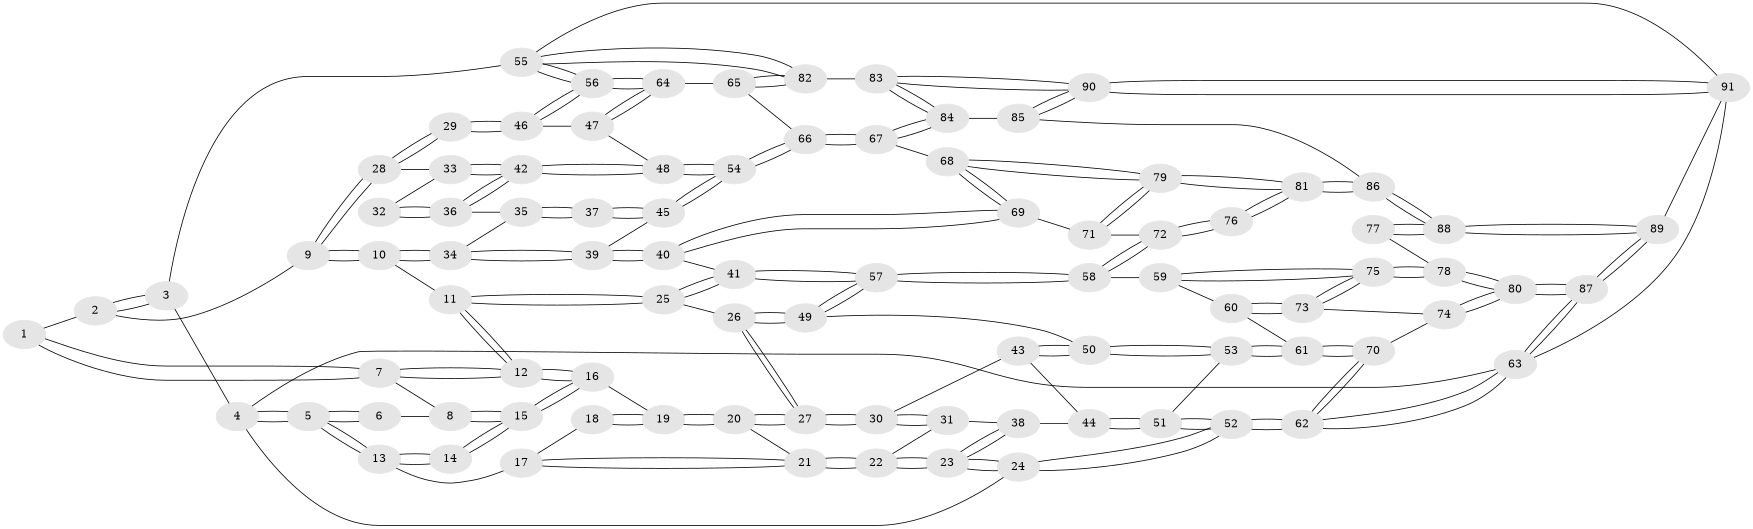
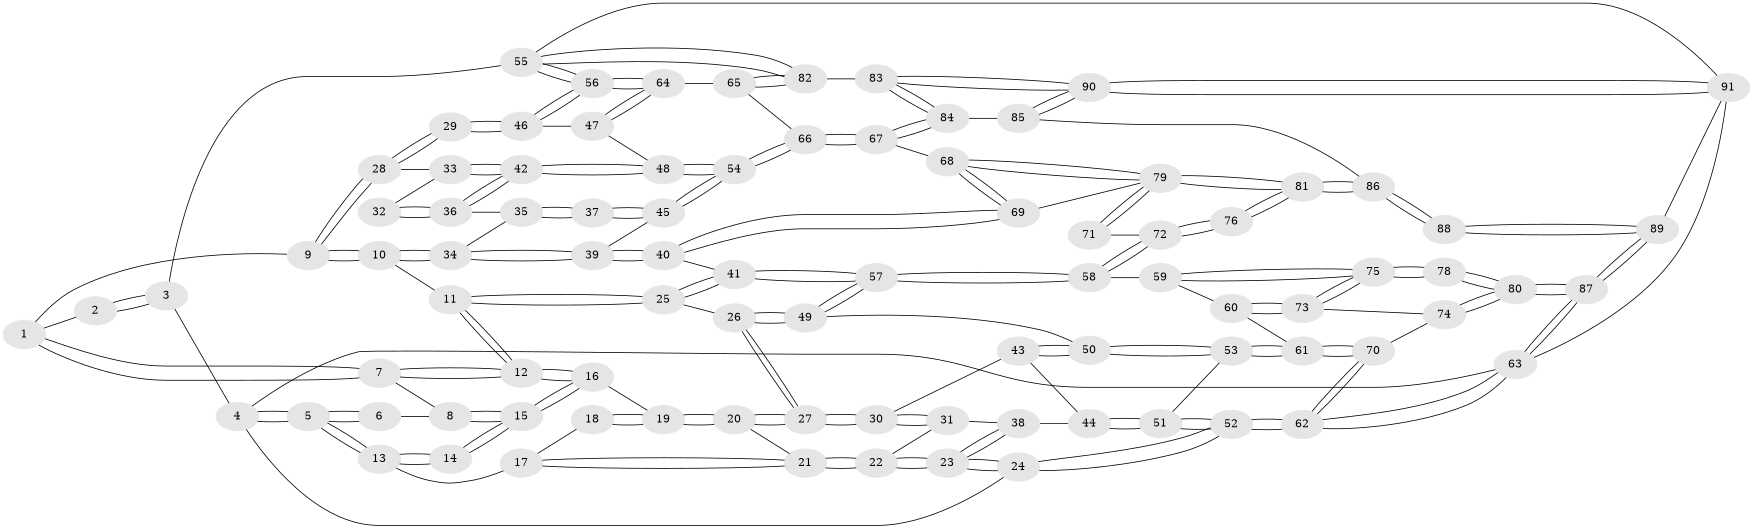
(1054, 224) -> (1090, 196)
(1373, 230) -> none
(209, 310) -> (153, 264)
